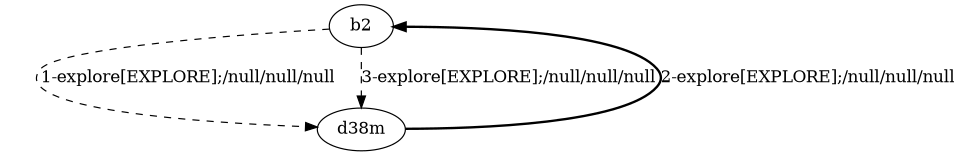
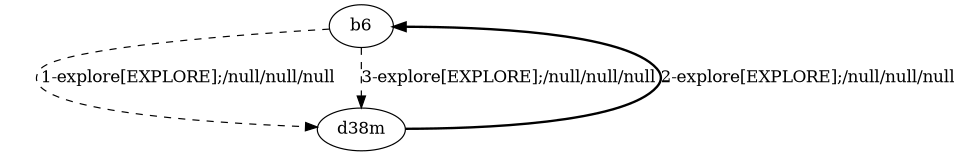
(361, 26) -> (361, 26)
